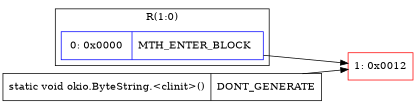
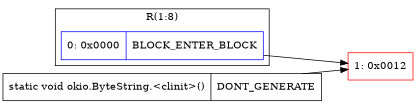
(162, 17) -> (162, 17)
(195, 45) -> (195, 45)
